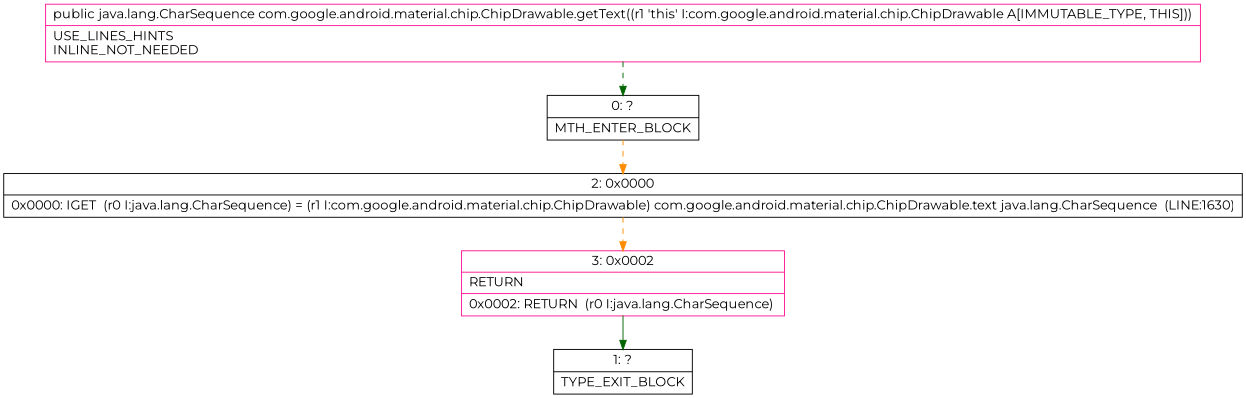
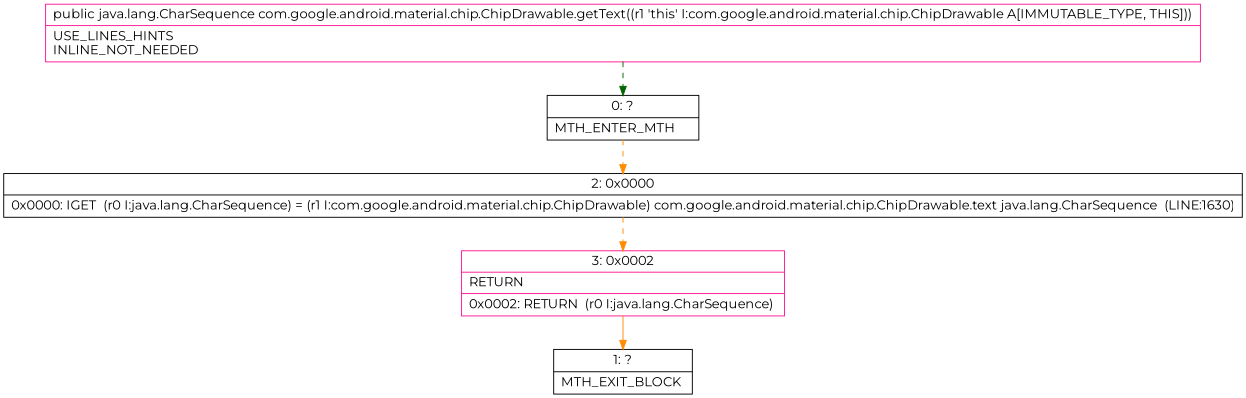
(623, 128) -> (615, 128)
(623, 328) -> (623, 328)
(623, 382) -> (622, 382)
